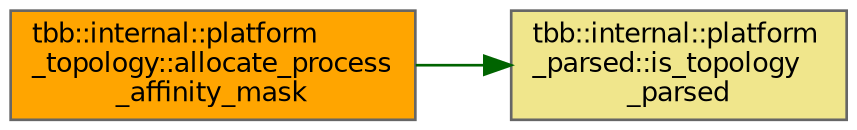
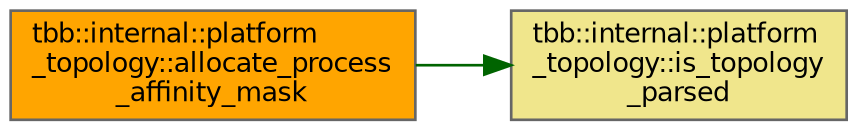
(679, 65) -> (679, 65)
